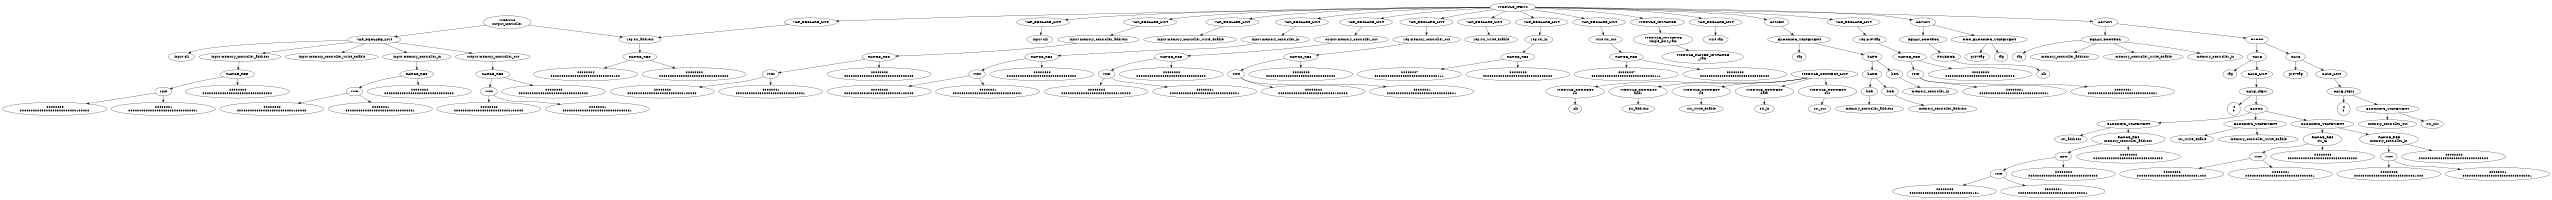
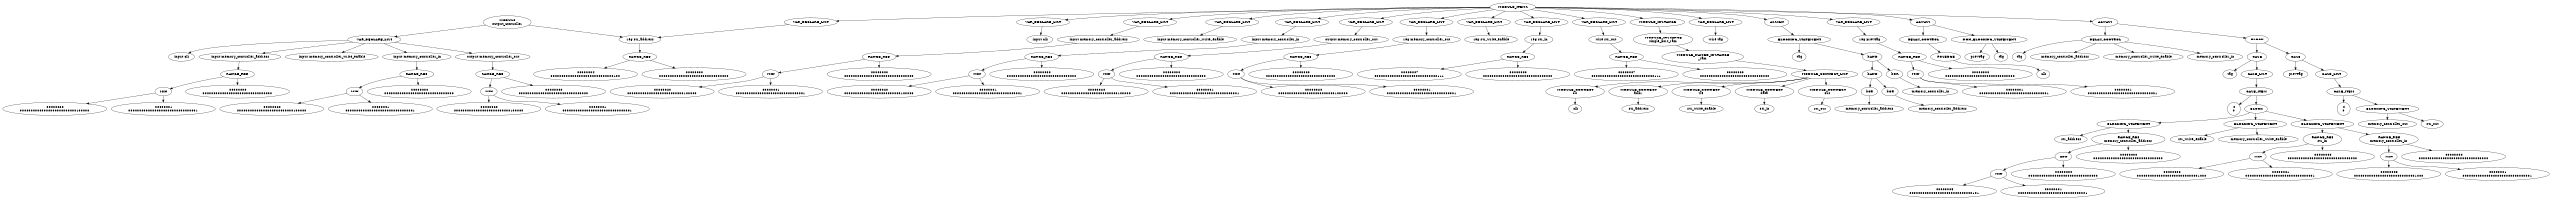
none -> (1770, 65)
